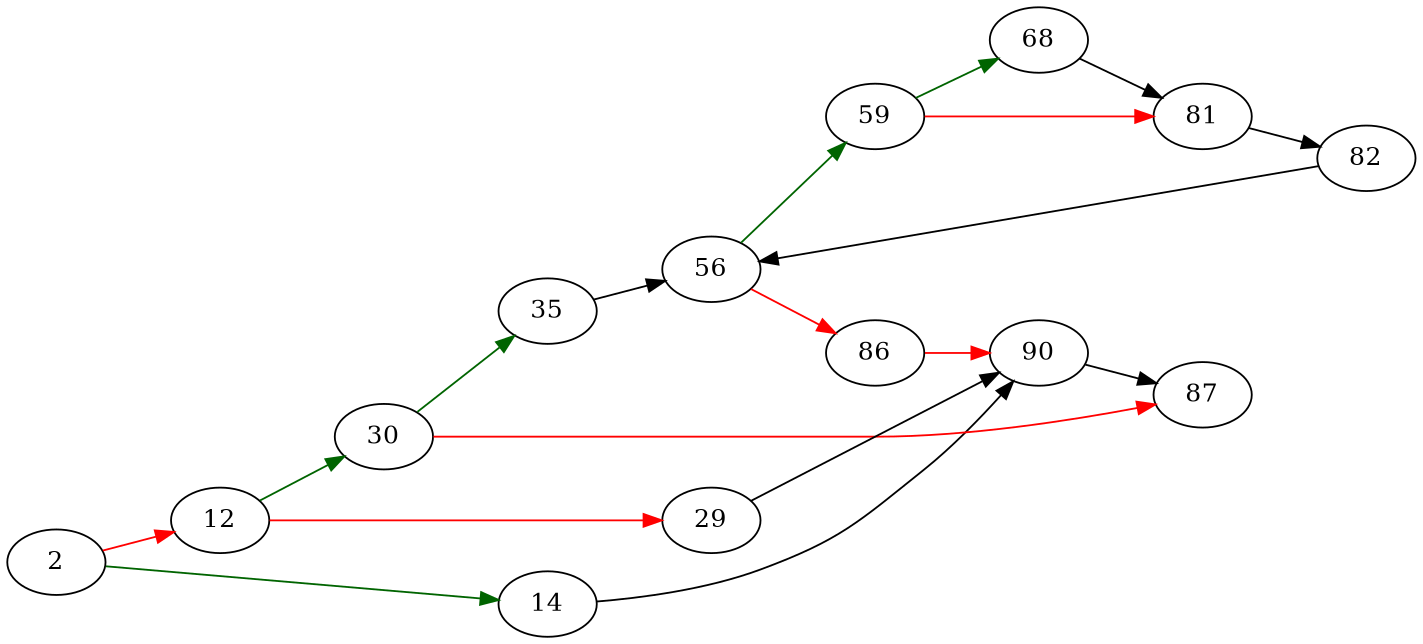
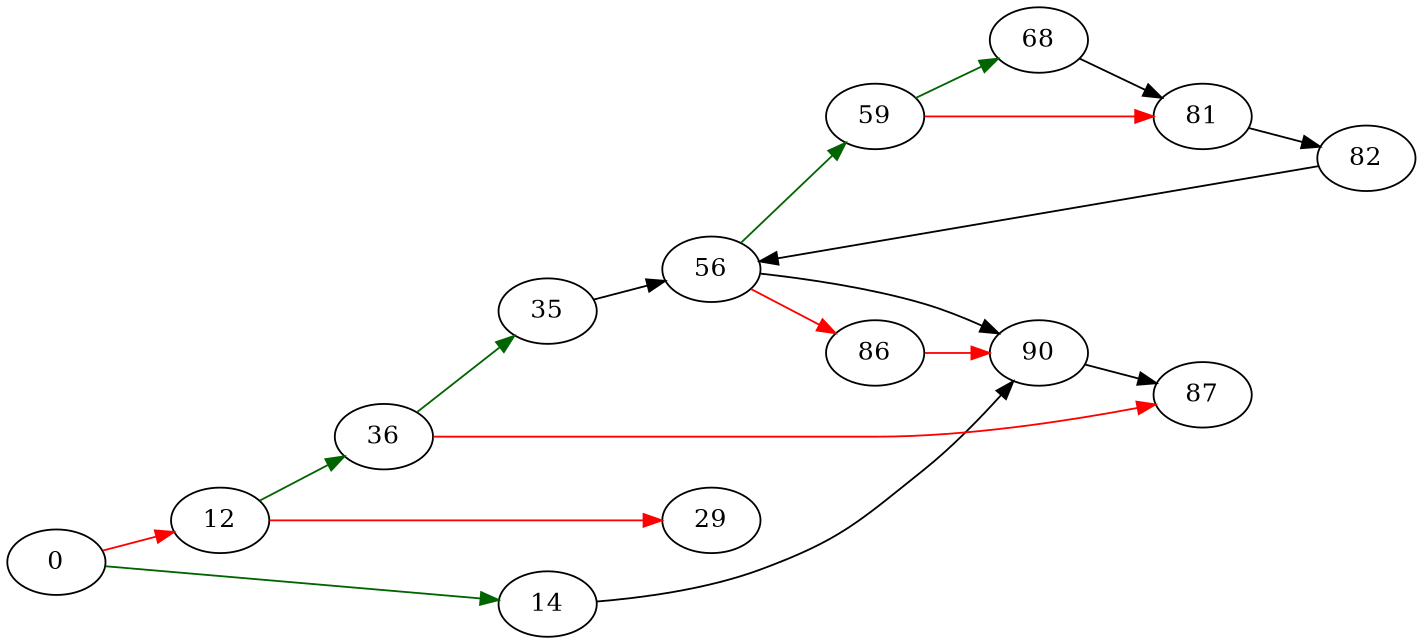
(384, 437) -> (384, 437)
(849, 450) -> (874, 291)
(56, 562) -> (56, 562)
